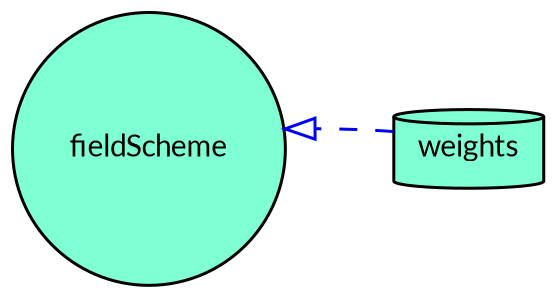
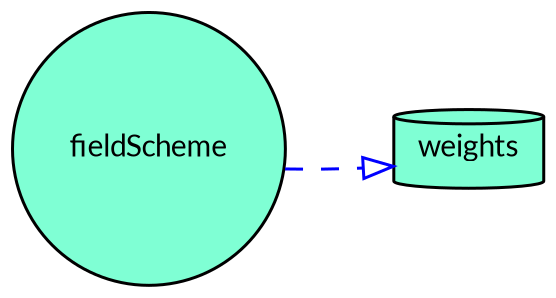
(354, 129) -> (324, 169)
